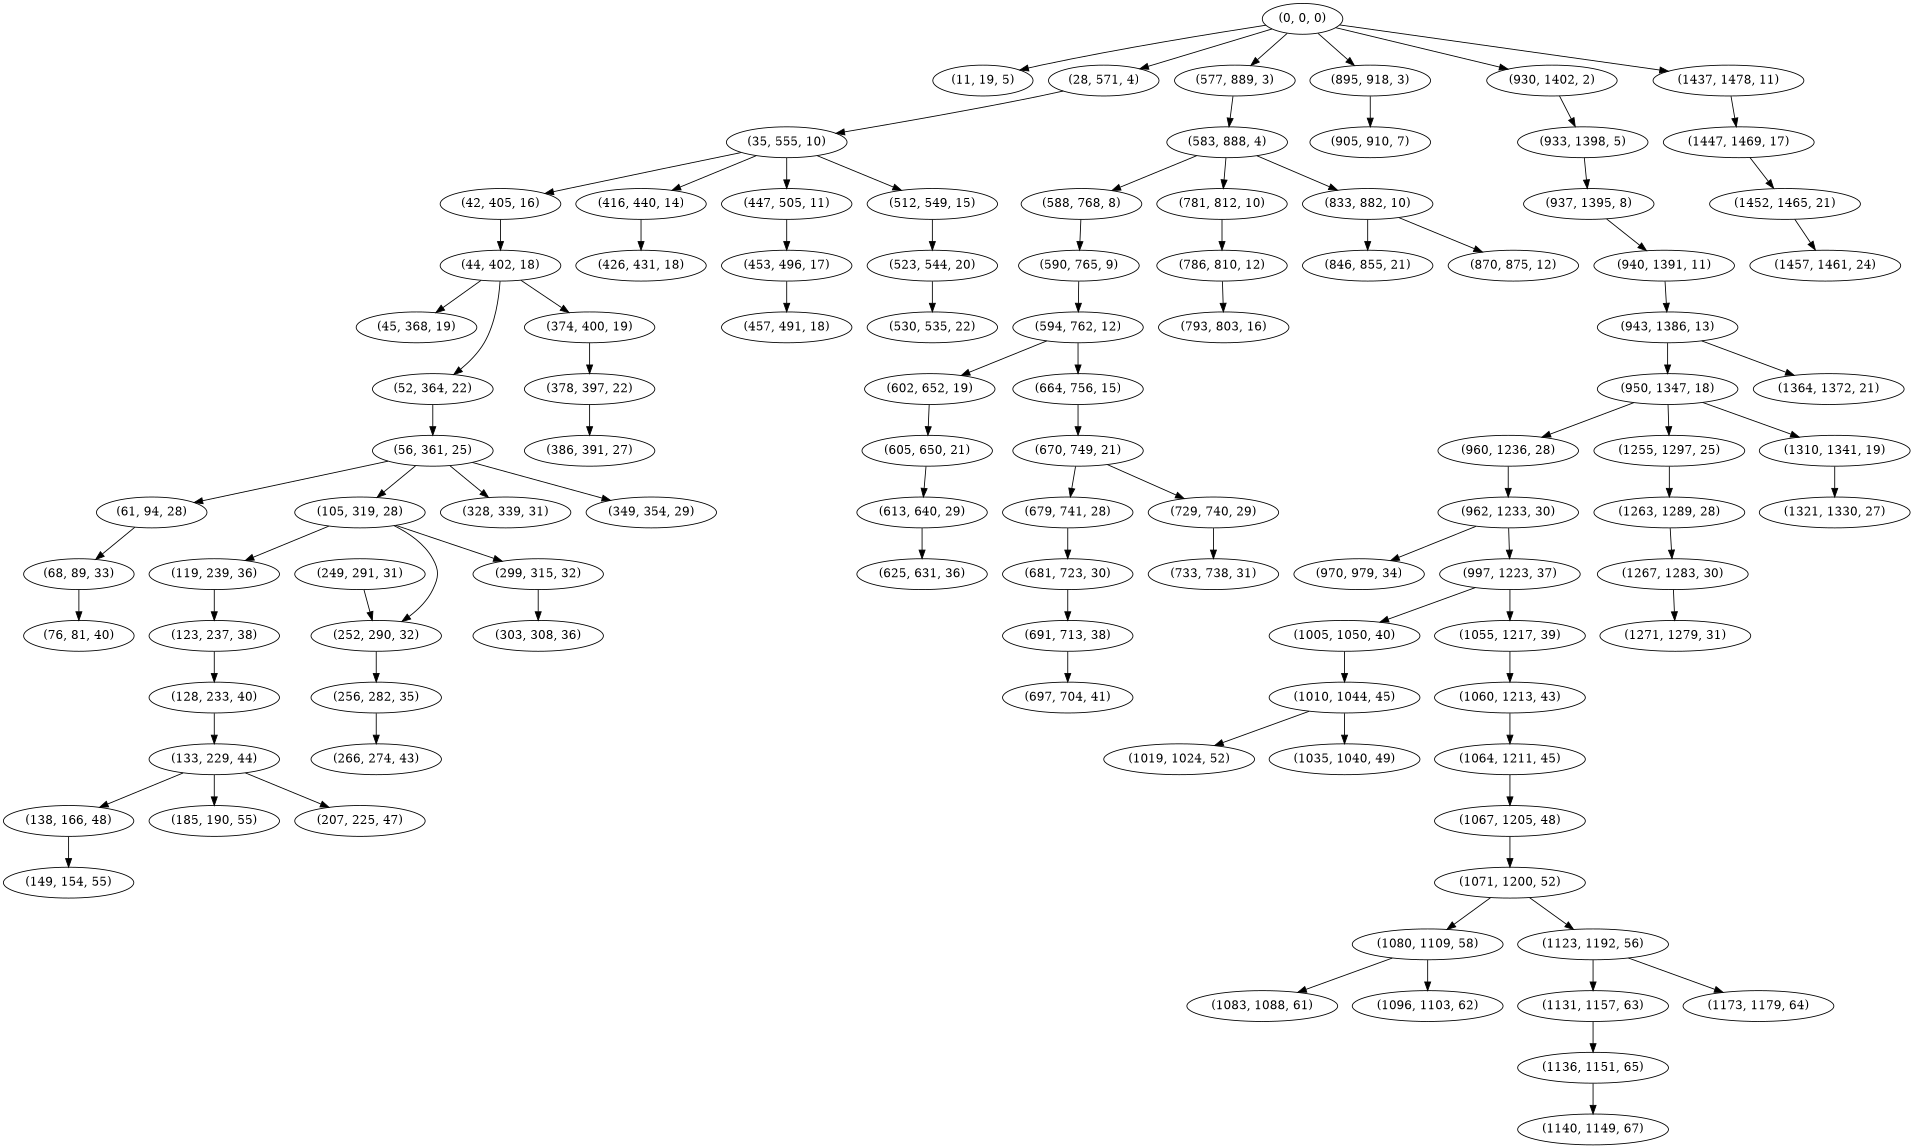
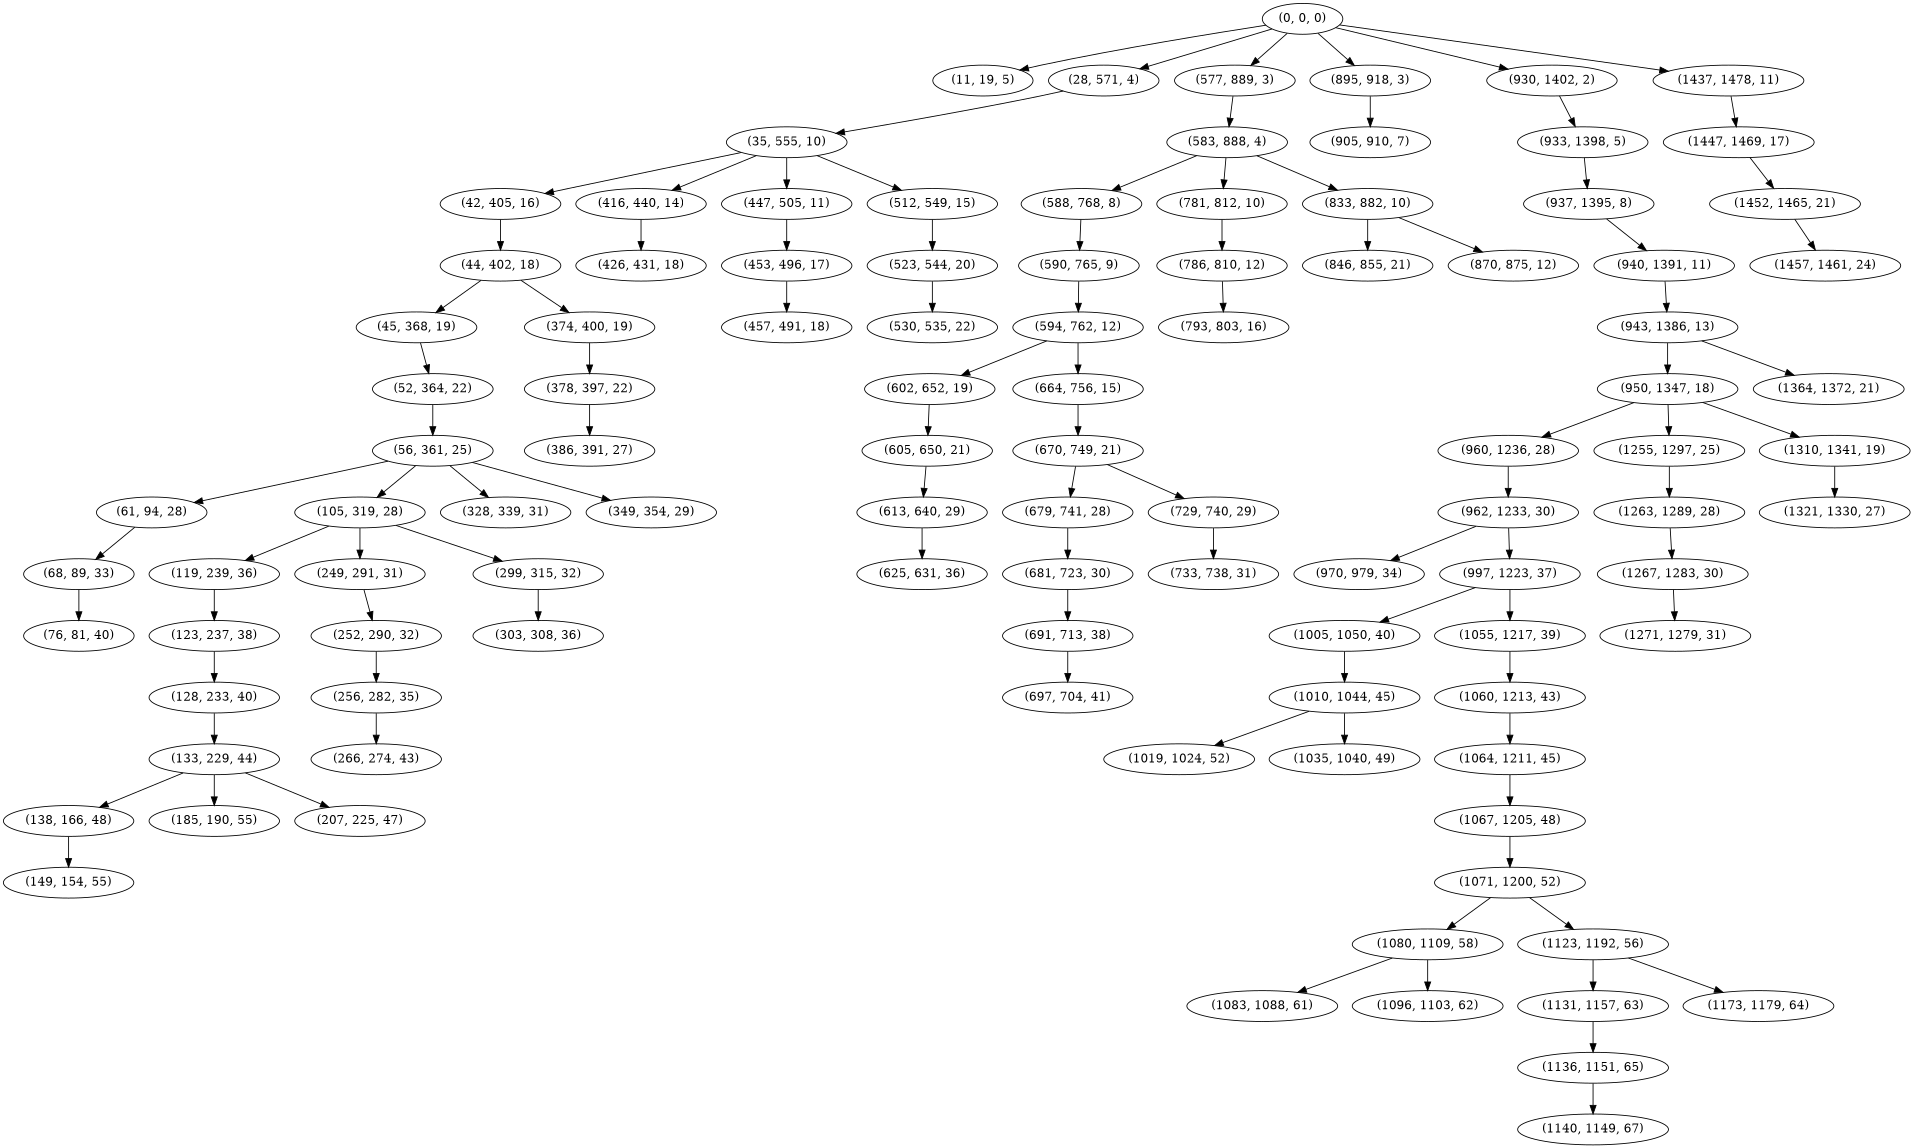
(490, 330) -> (424, 354)
(436, 566) -> (360, 539)
